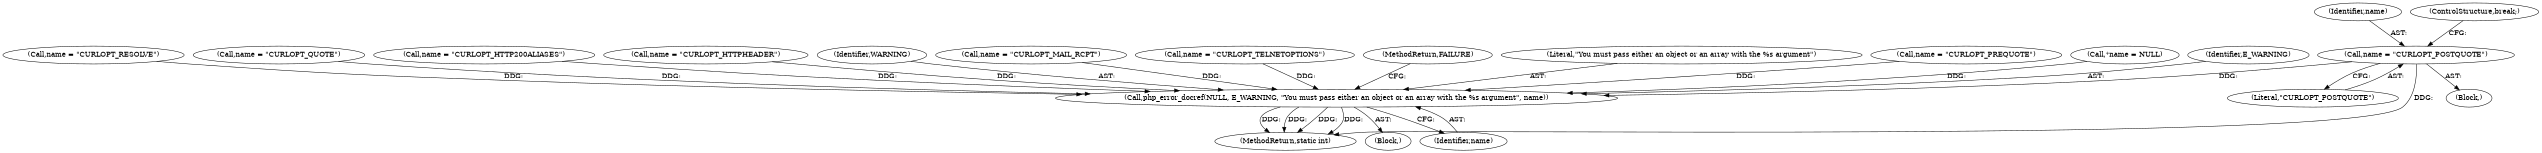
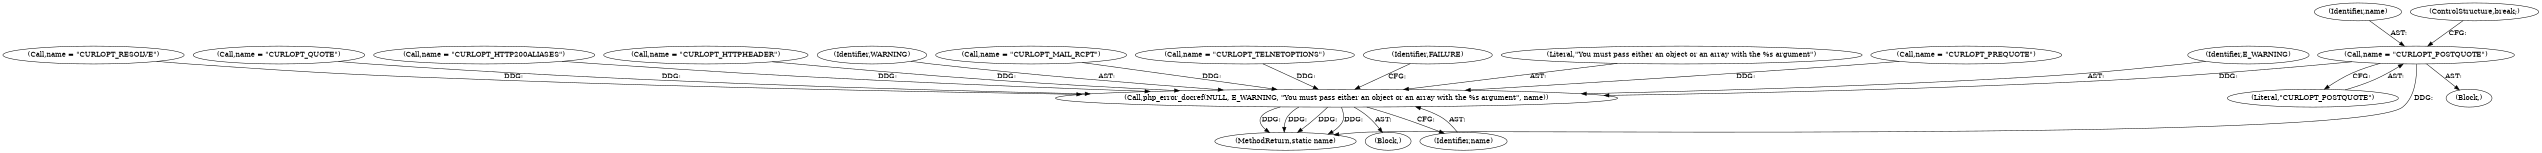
(1428, 55) -> (1428, 55)
(2125, 55) -> none
(1285, 141) -> (1285, 141)
